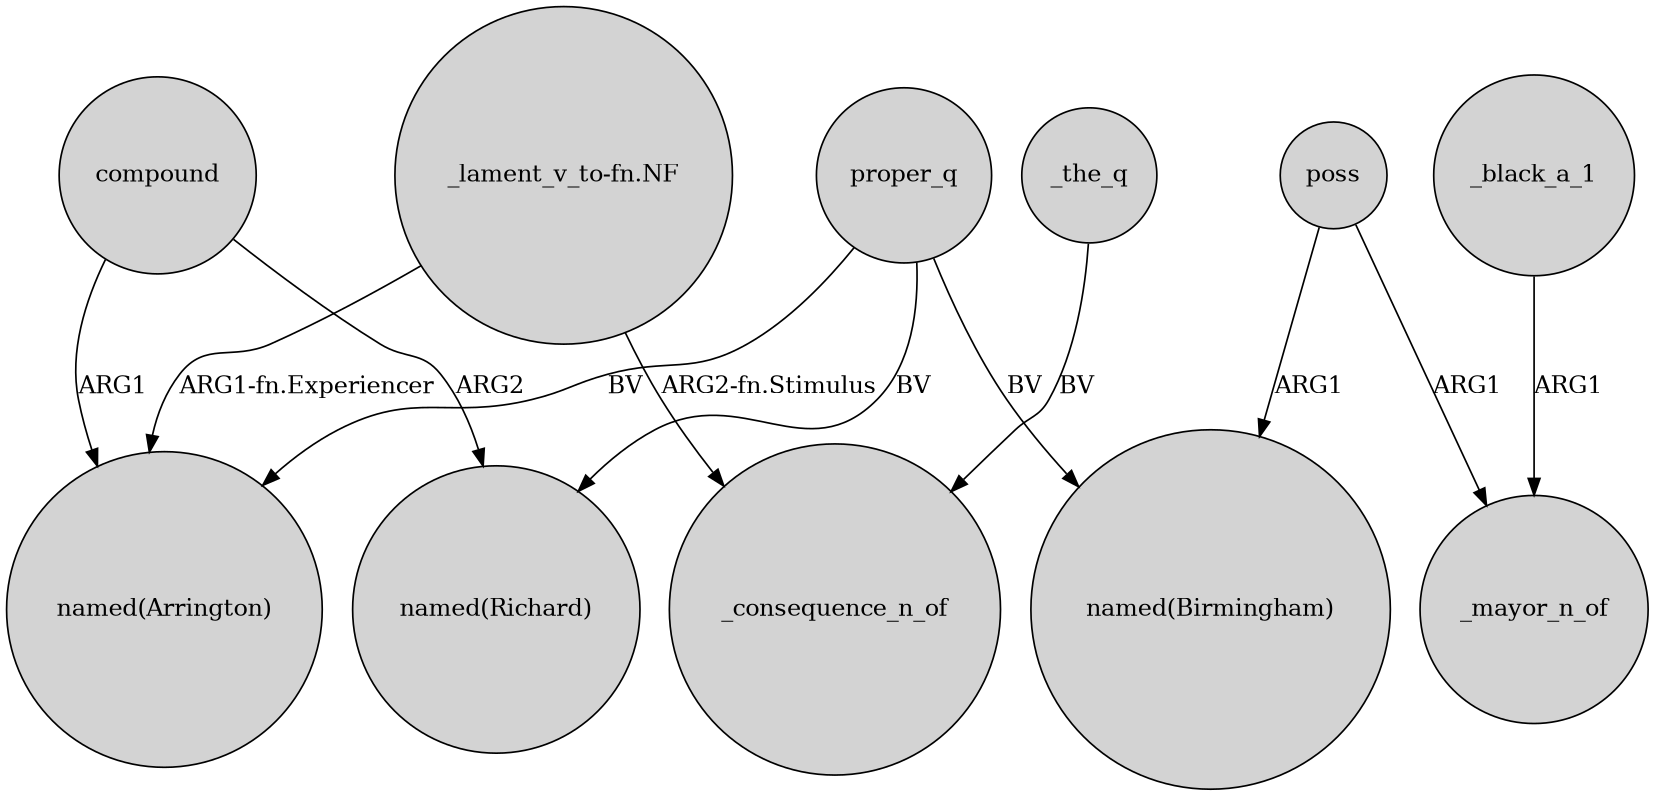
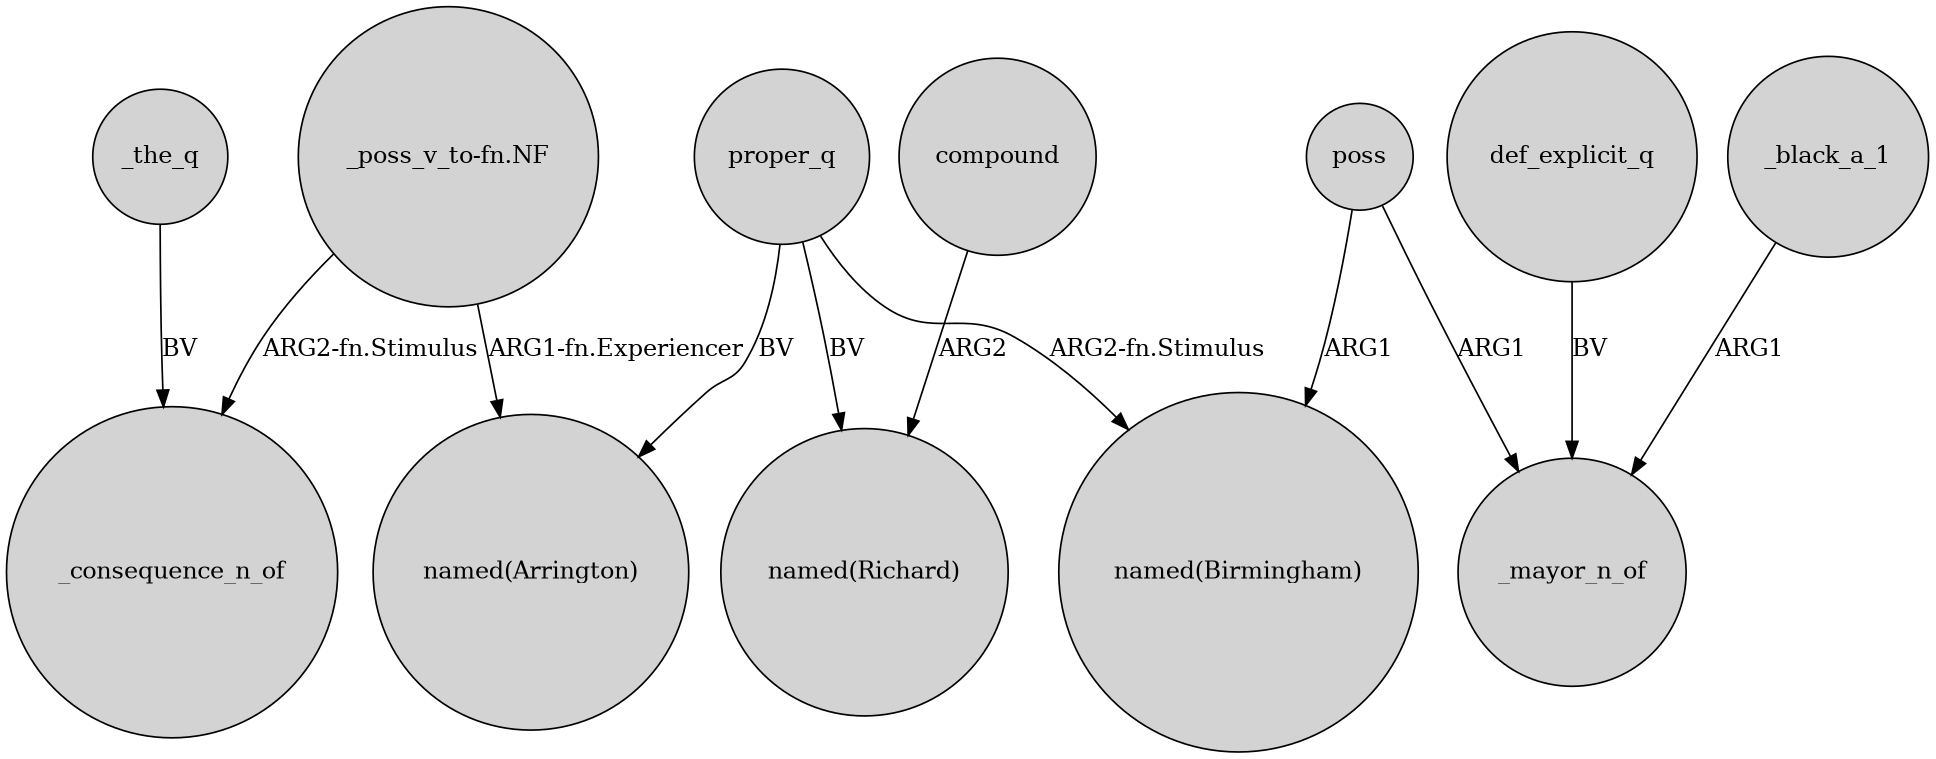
none -> (1572, 157)
(564, 175) -> (448, 157)
(77, 353) -> none
(1024, 387) -> (1158, 350)
